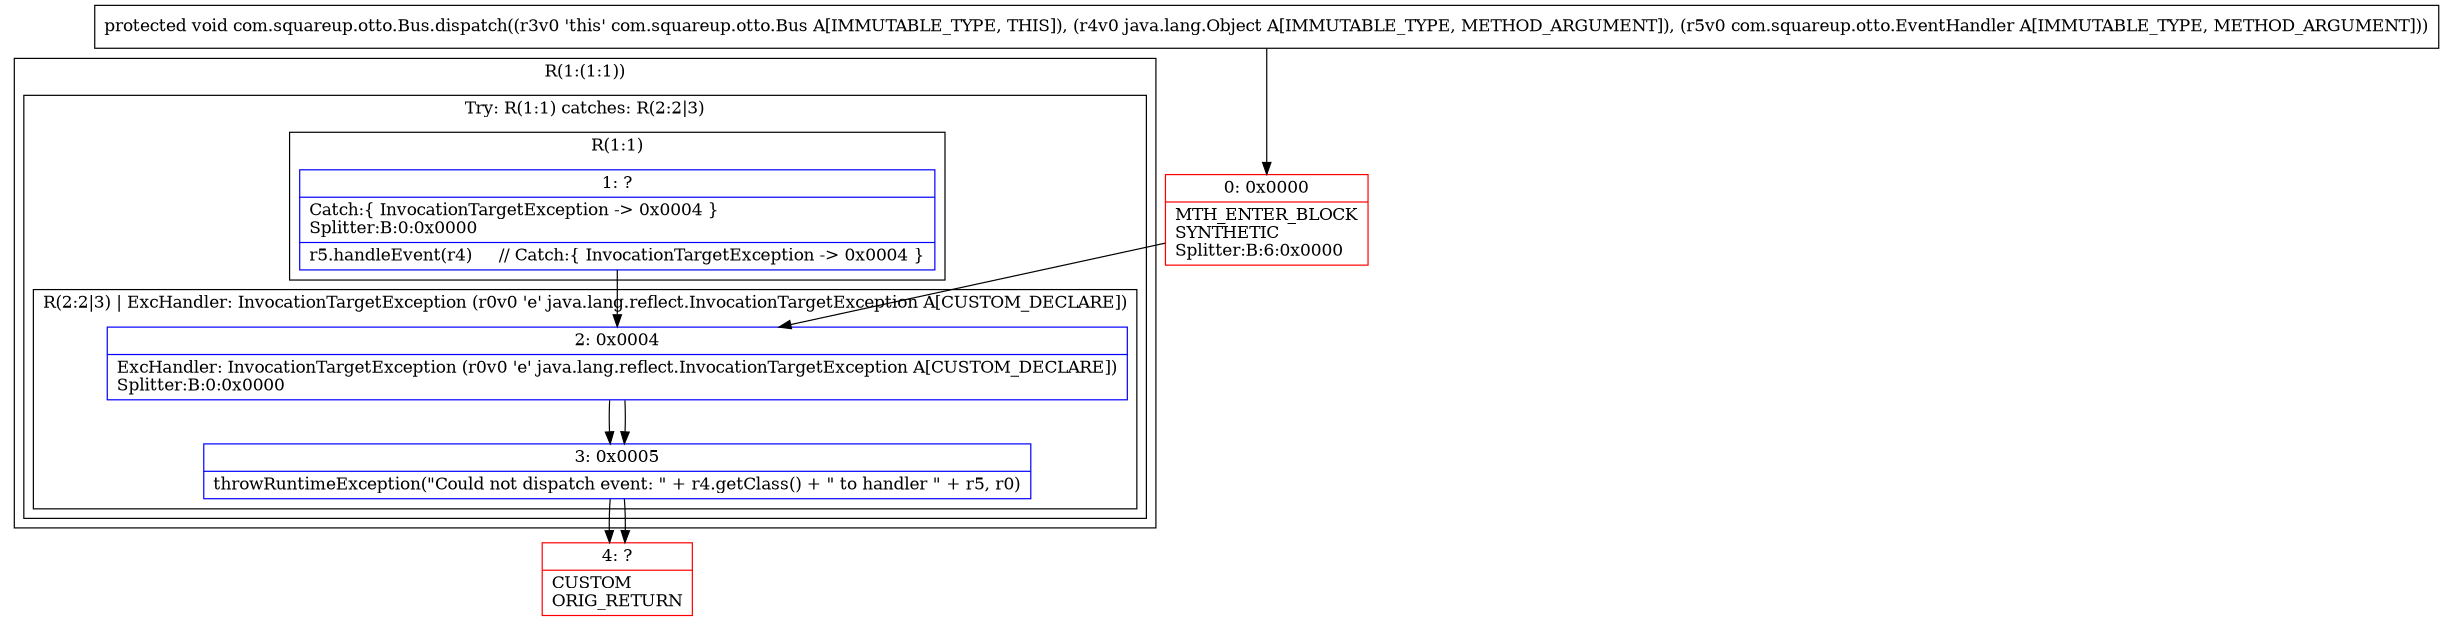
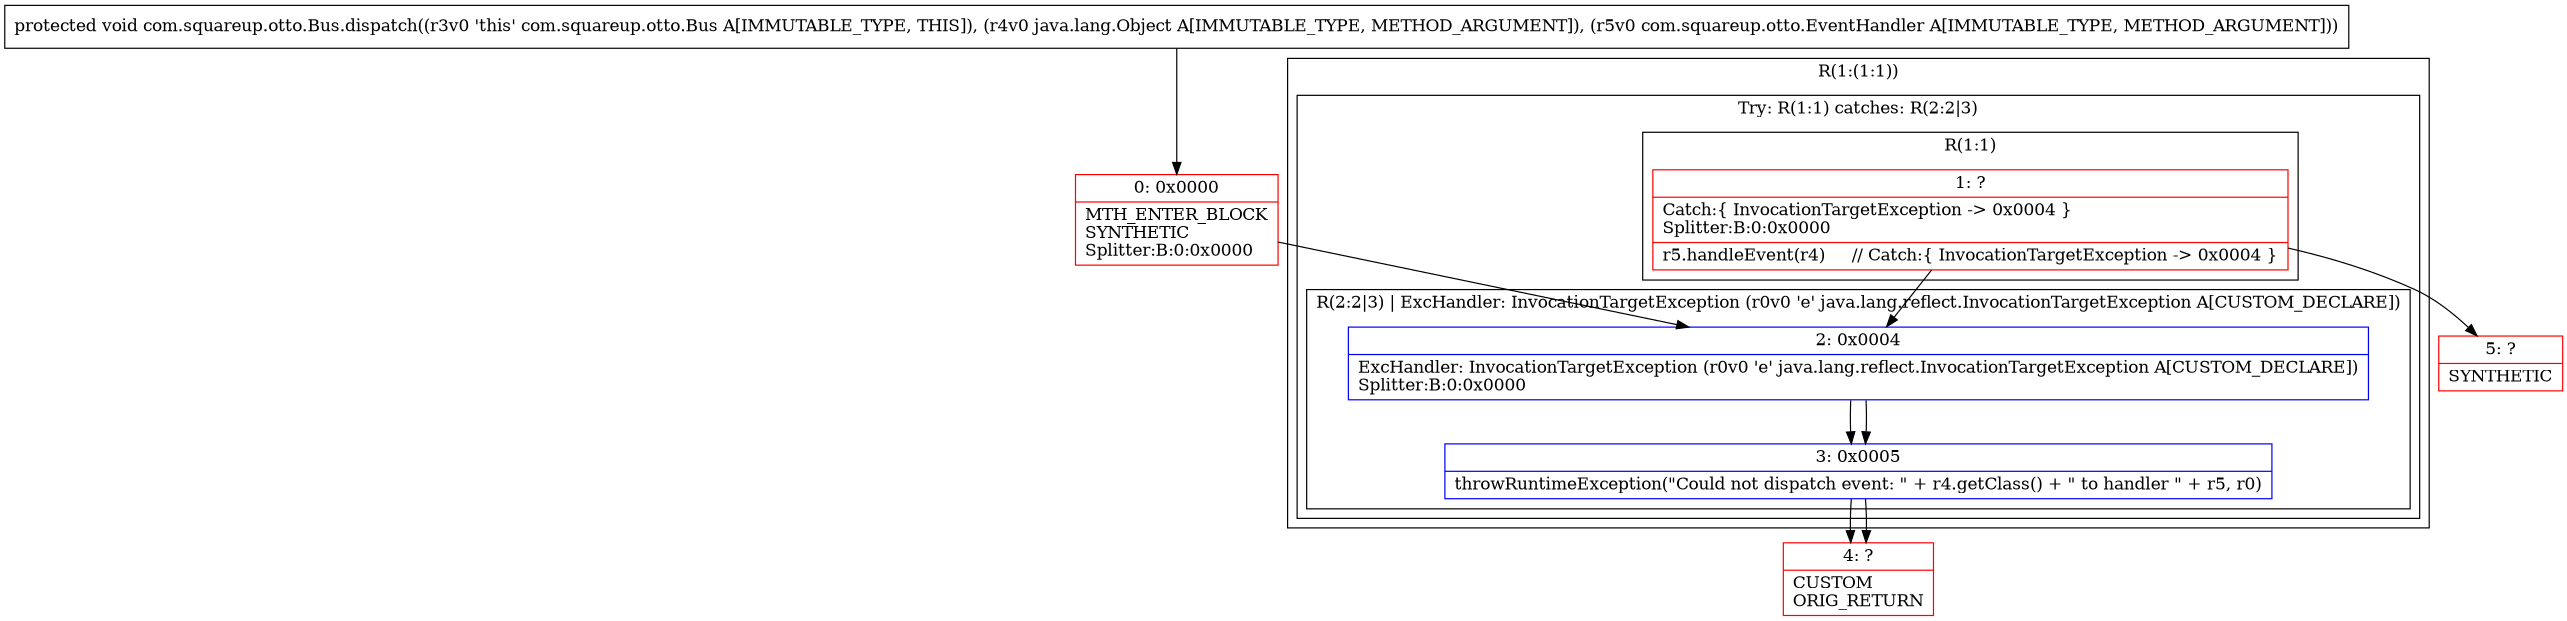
(617, 220) -> (1970, 220)
(1260, 251) -> (1170, 251)
none -> (2501, 363)
